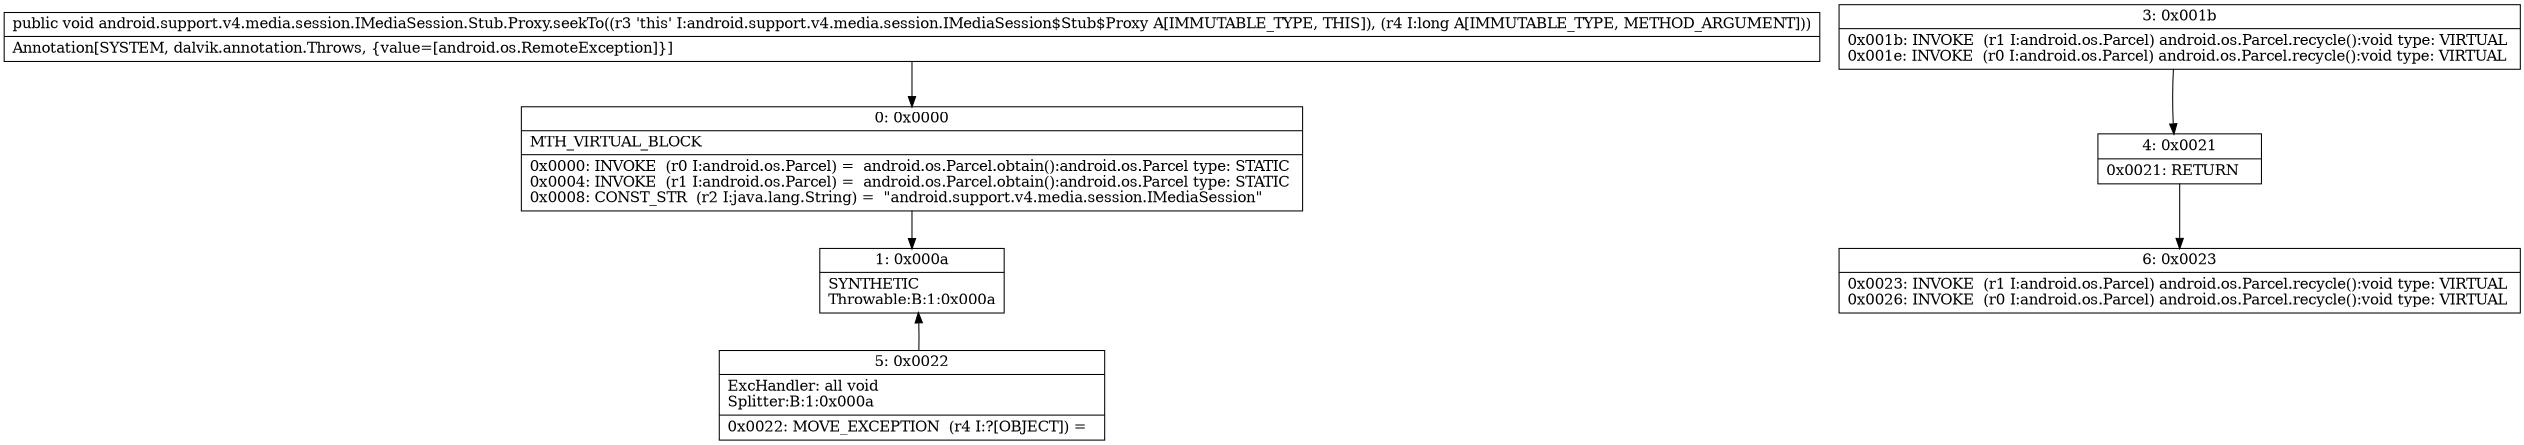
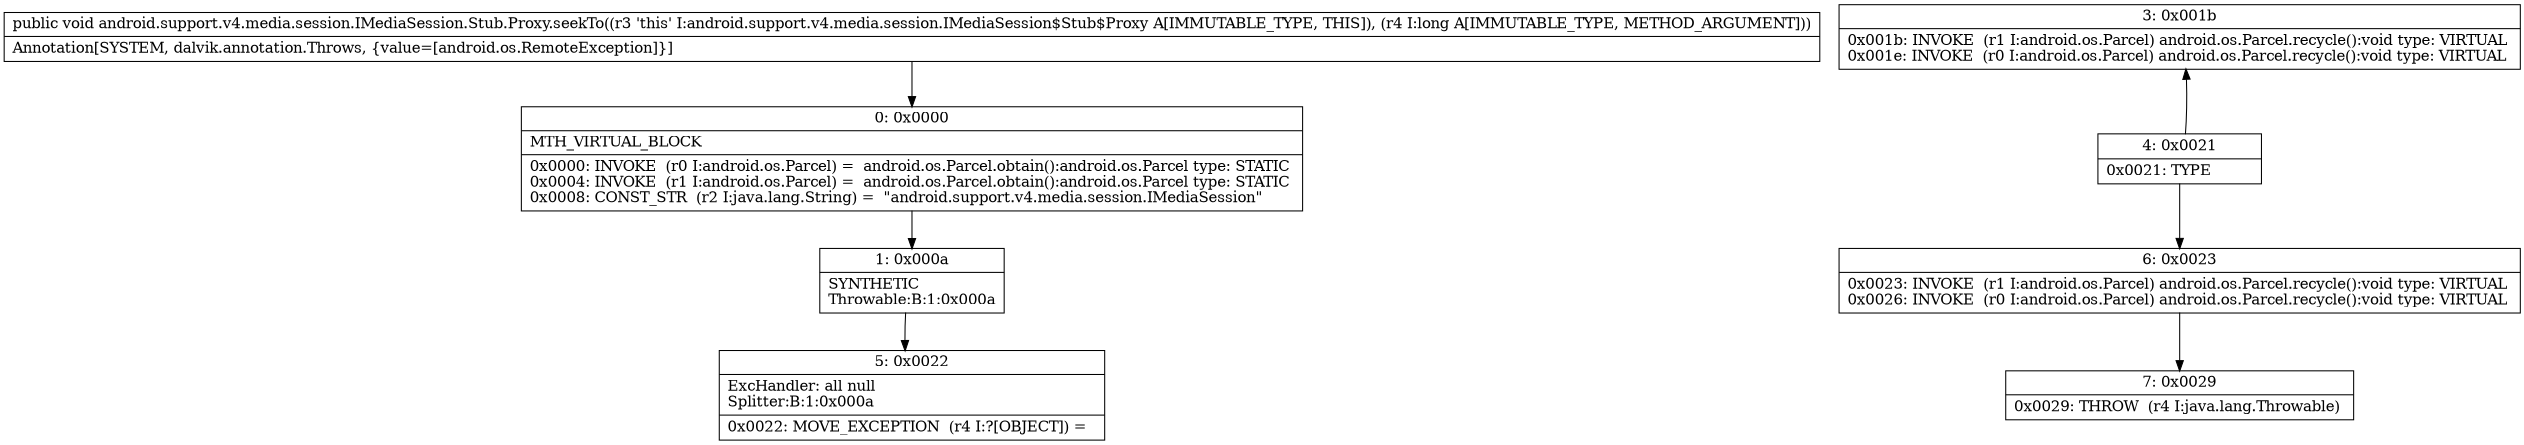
(2173, 96) -> (2187, 107)
(2180, 171) -> (2166, 171)
(919, 337) -> (905, 326)
(803, 386) -> (802, 386)
none -> (2180, 395)
